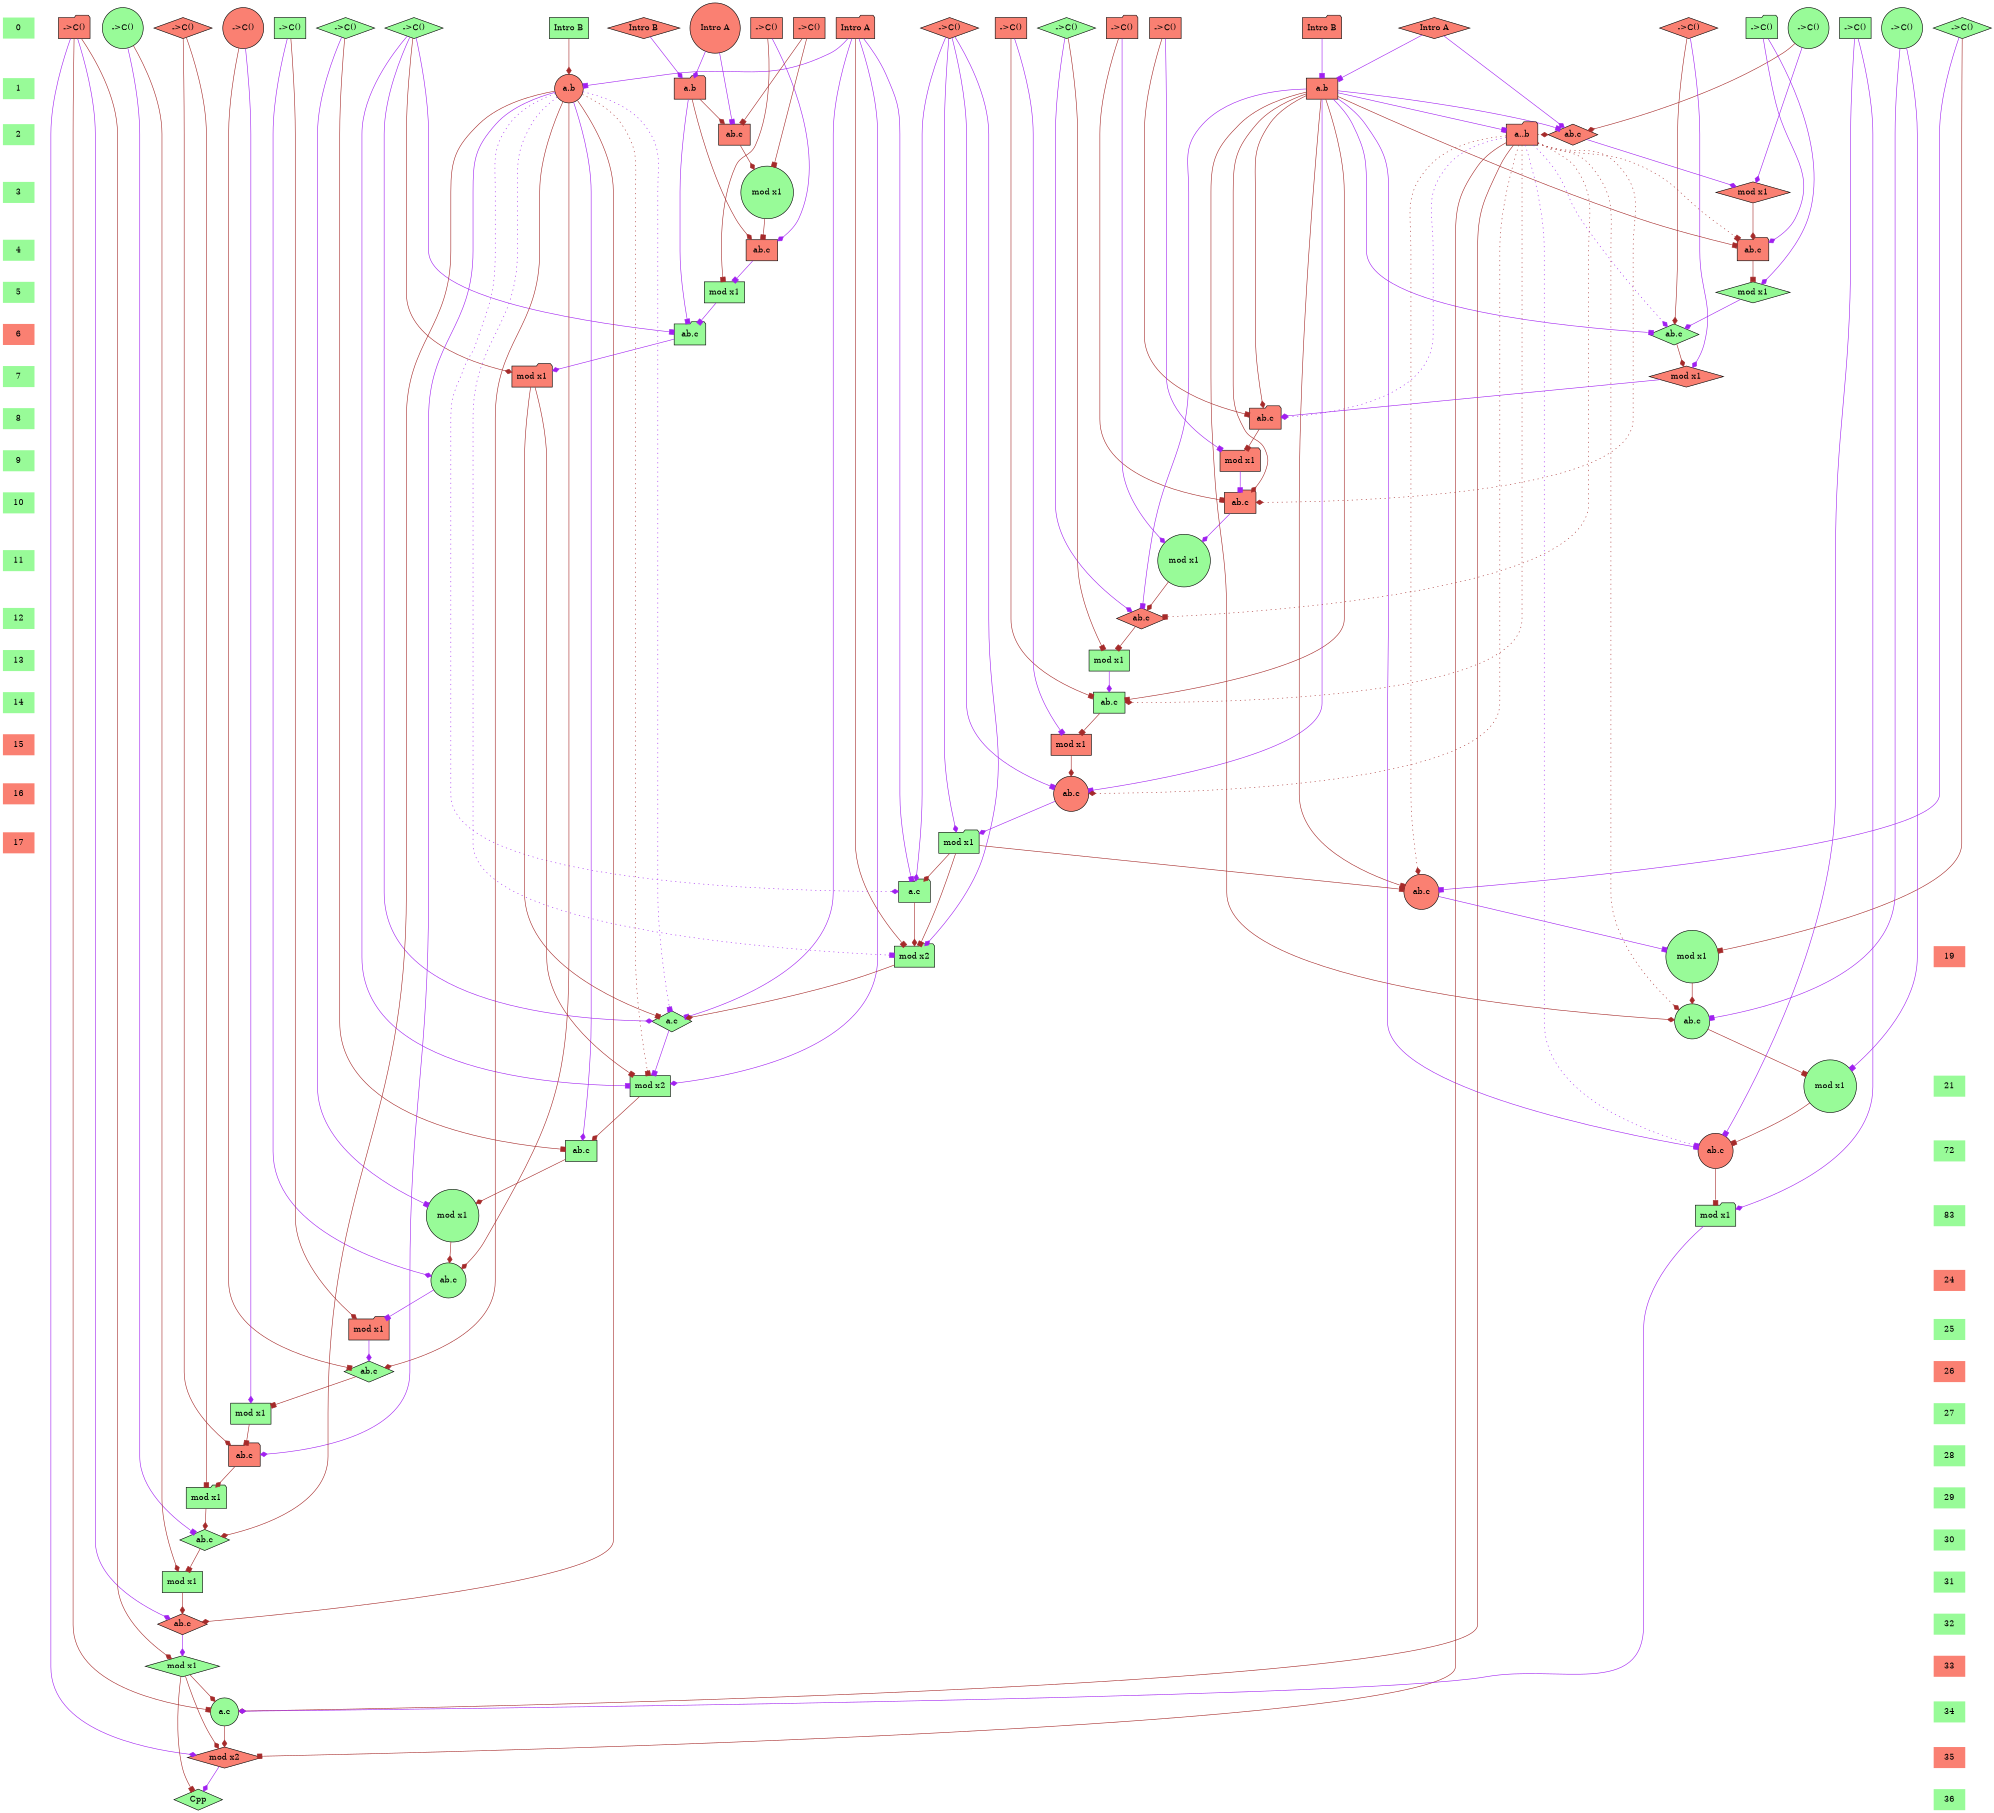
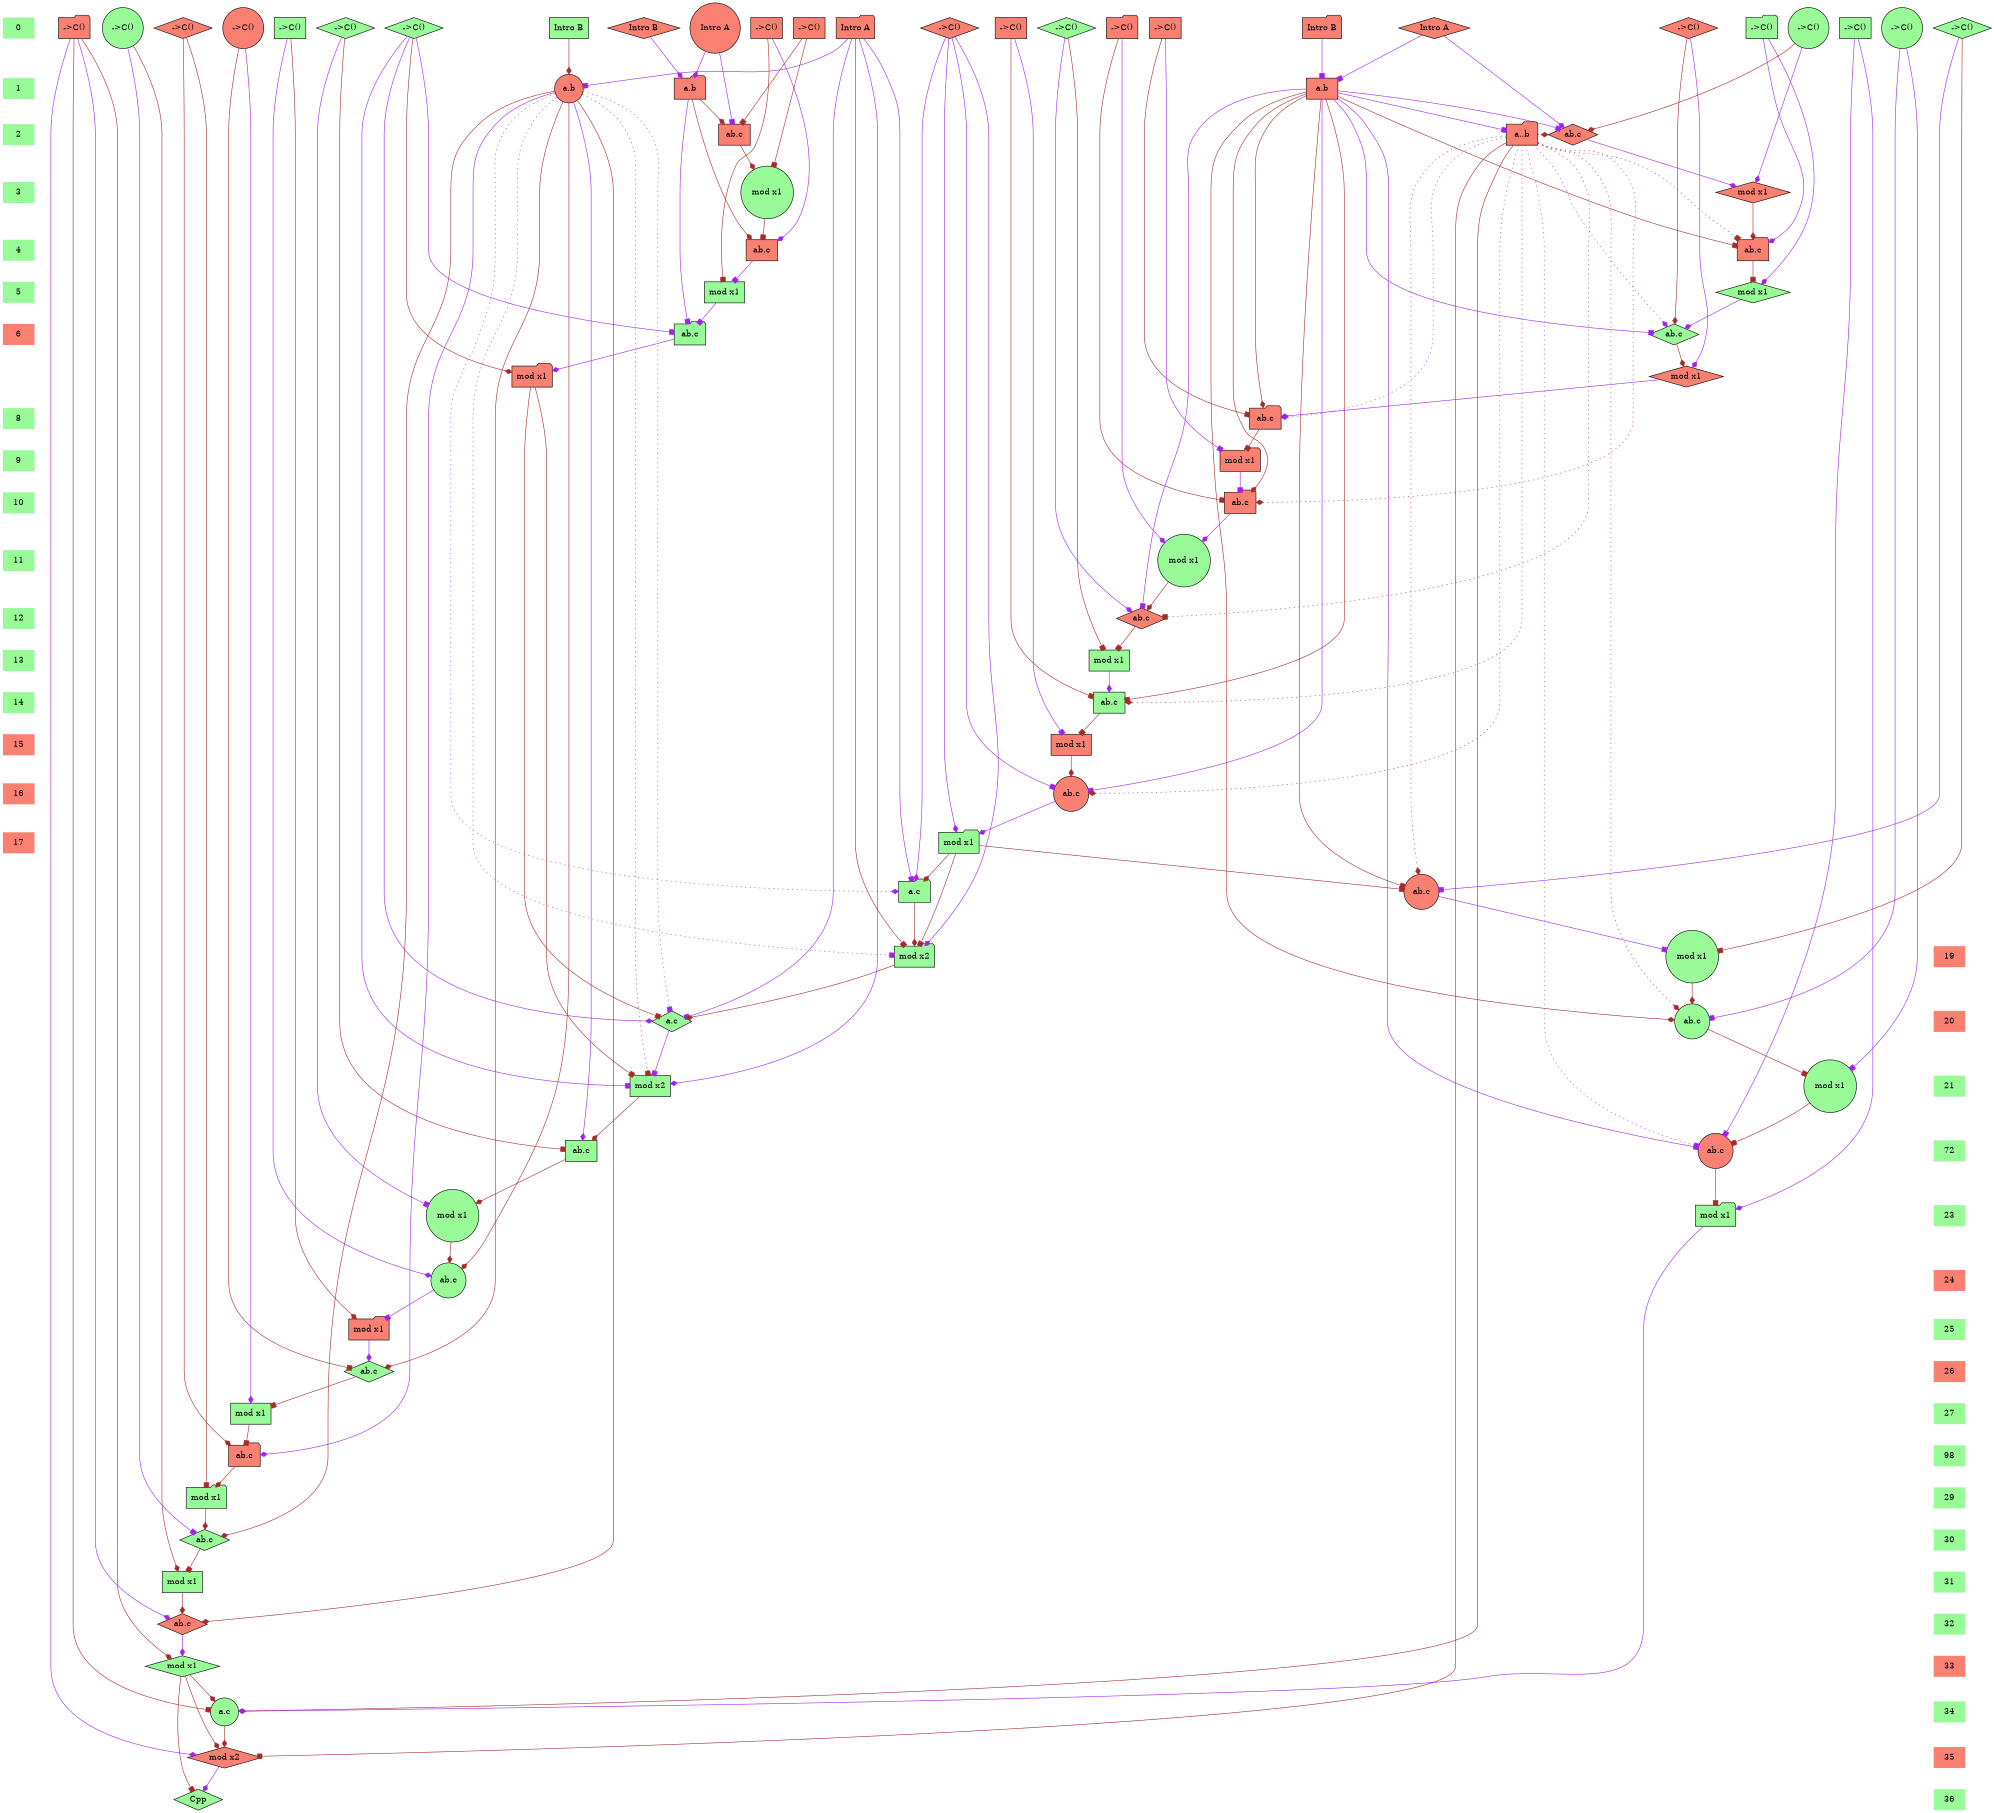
(19, 377) -> none
none -> (1949, 1021)
(1949, 1216) -> (1949, 1216)
(1949, 1456) -> (1949, 1456)
